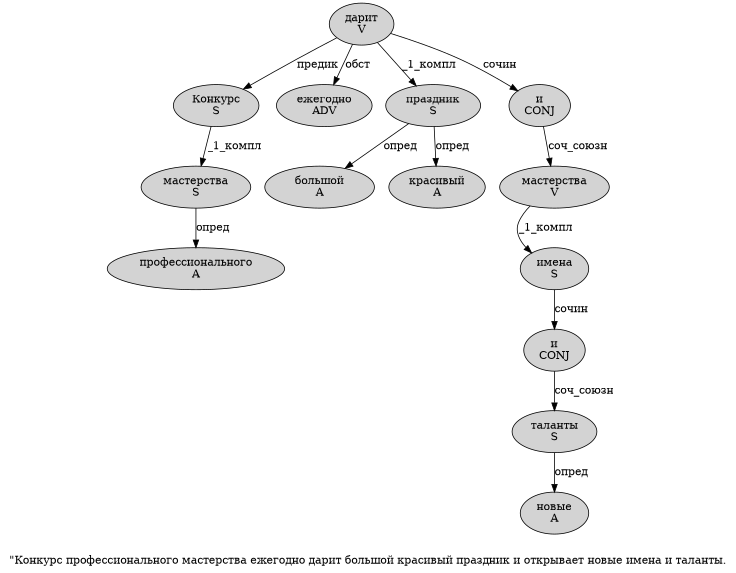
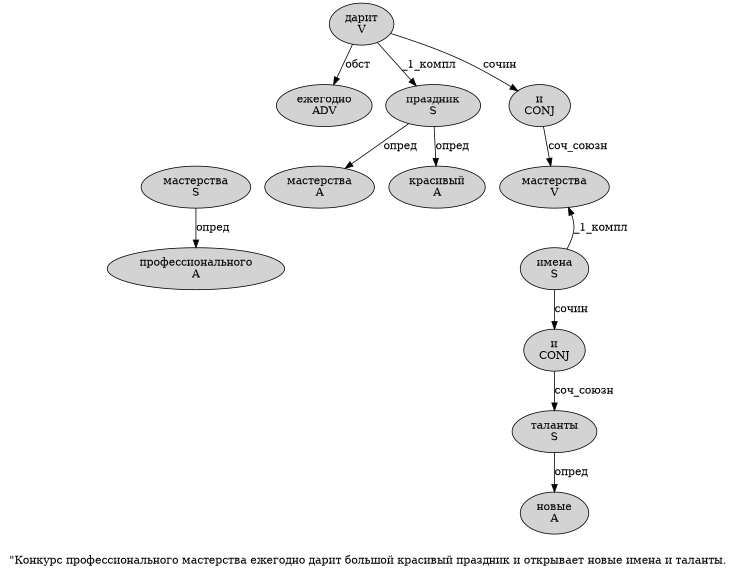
(216, 106) -> none
(320, 187) -> (320, 187)
(518, 226) -> (573, 232)
